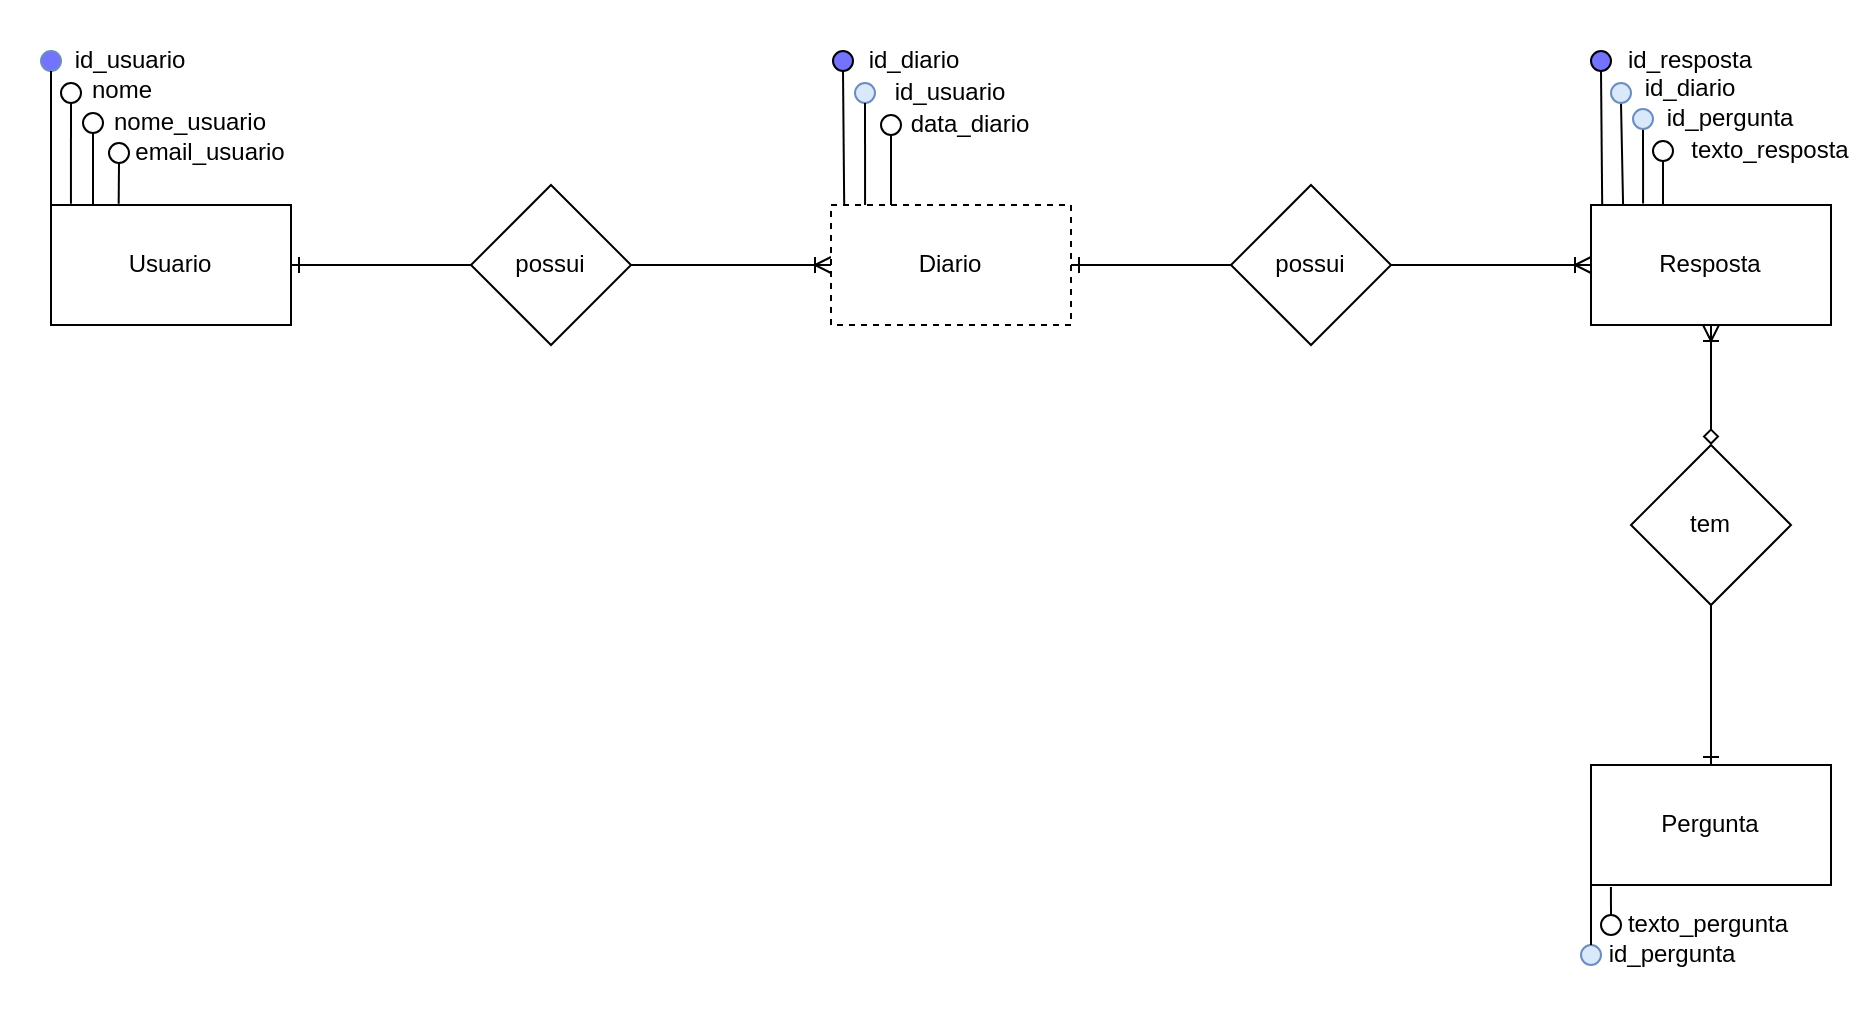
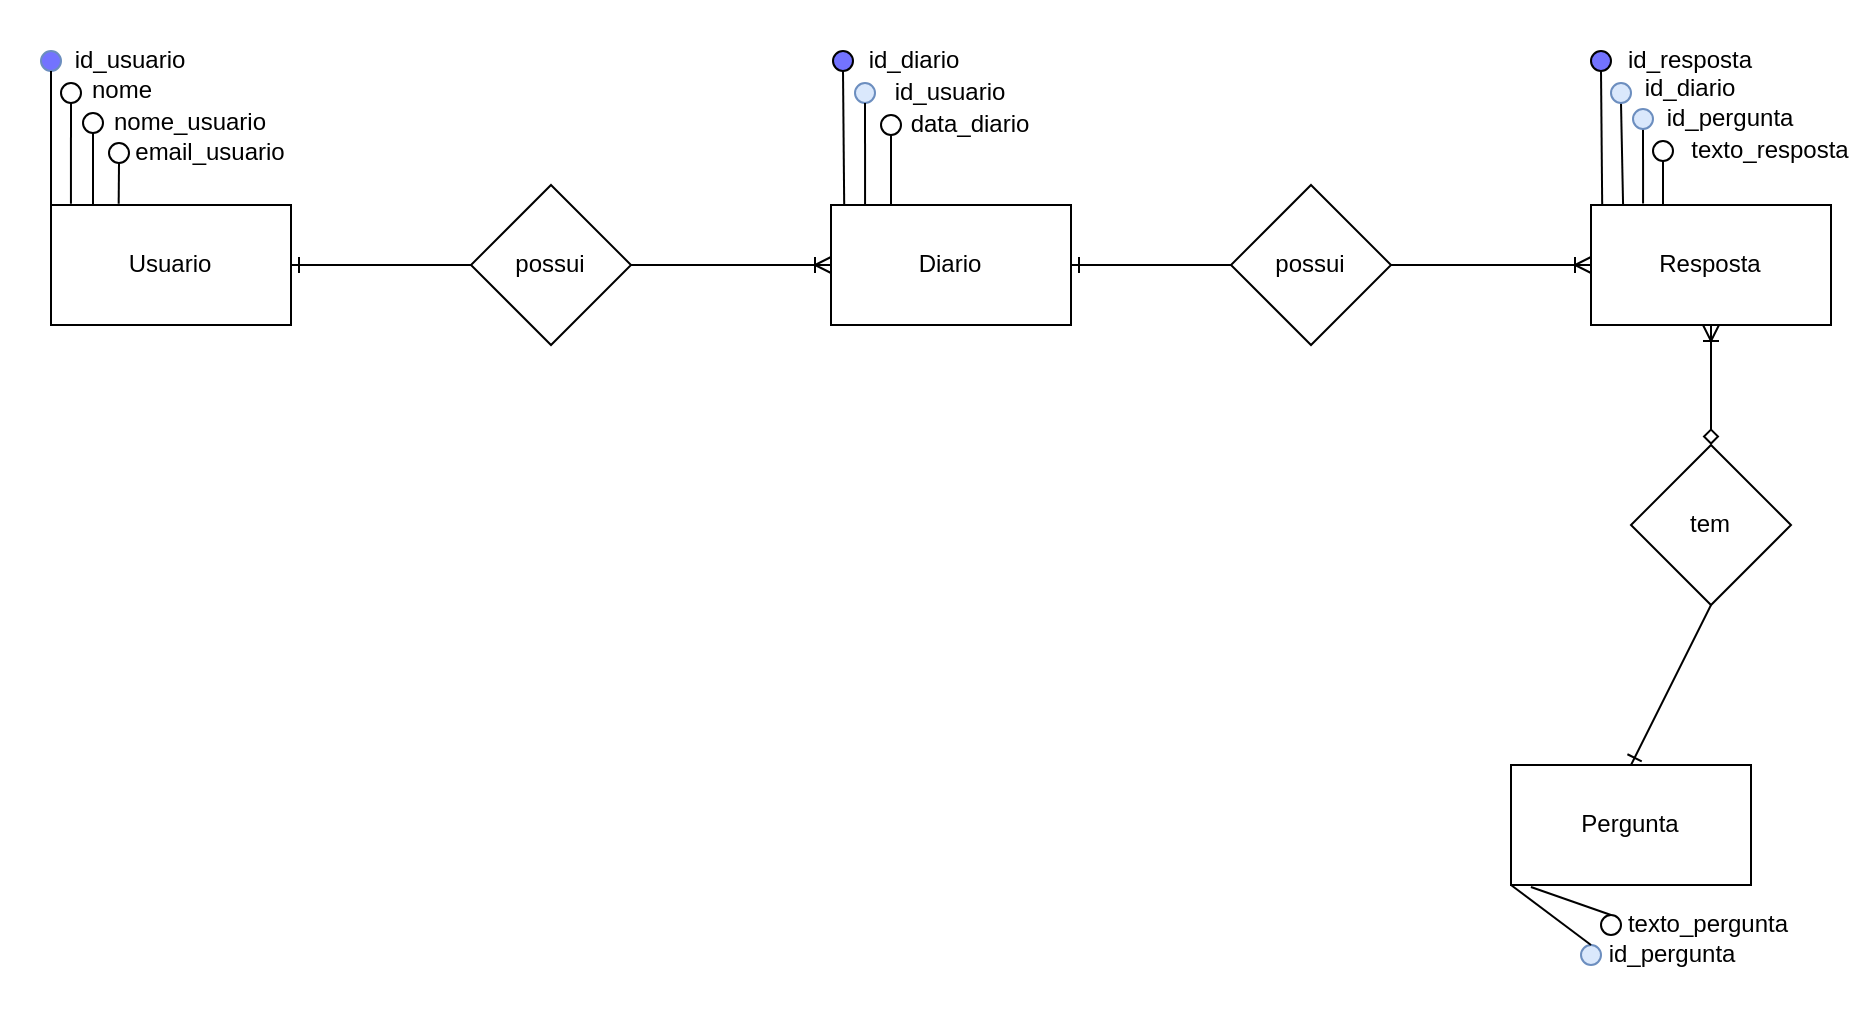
(951, 265) -> (951, 265)
(1711, 825) -> (1631, 825)
